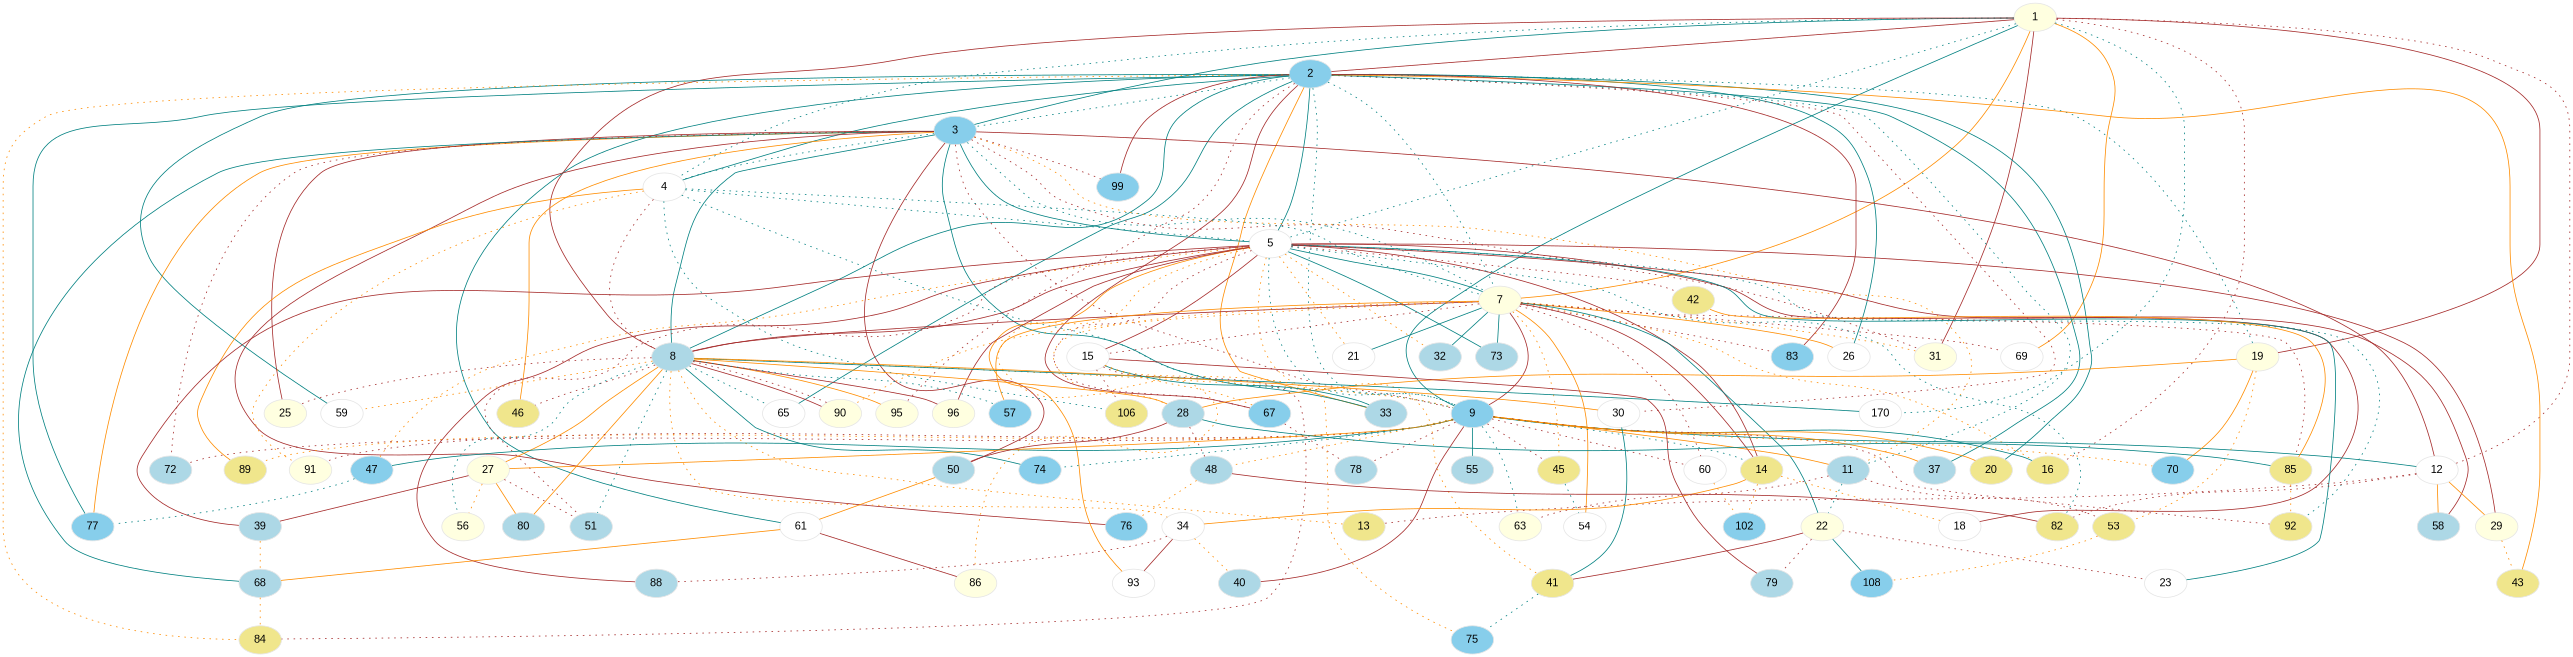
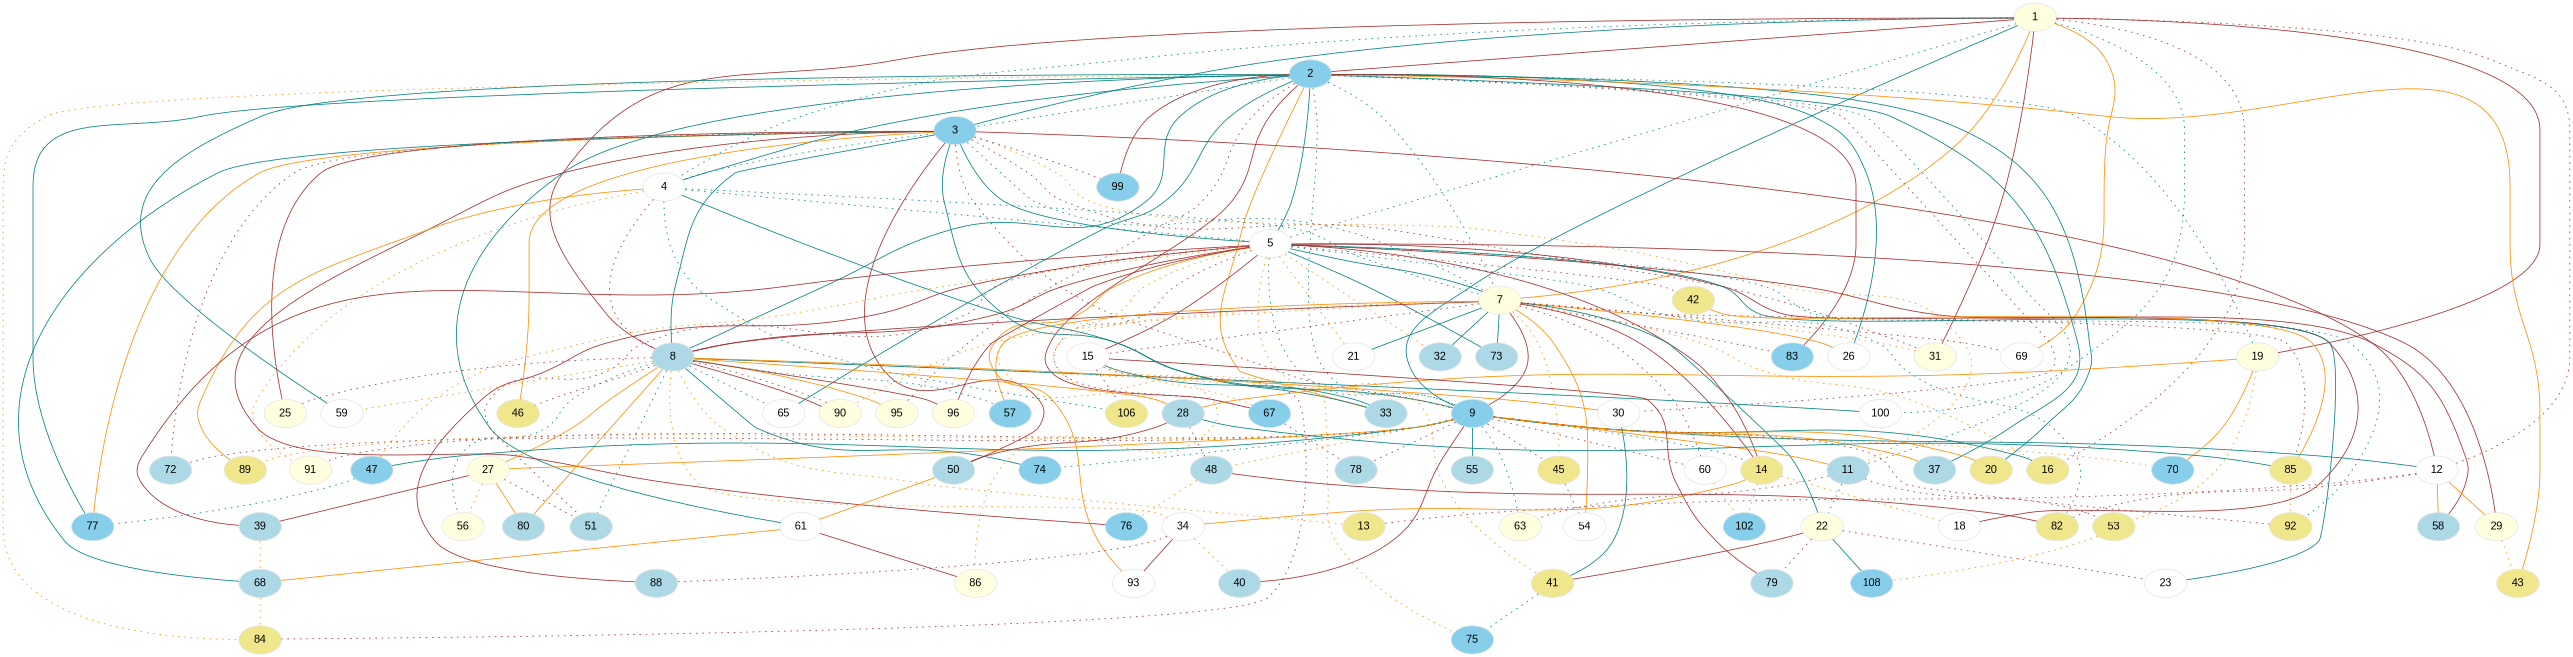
(983, 308) -> (983, 308)
(1880, 413) -> (1880, 413)
